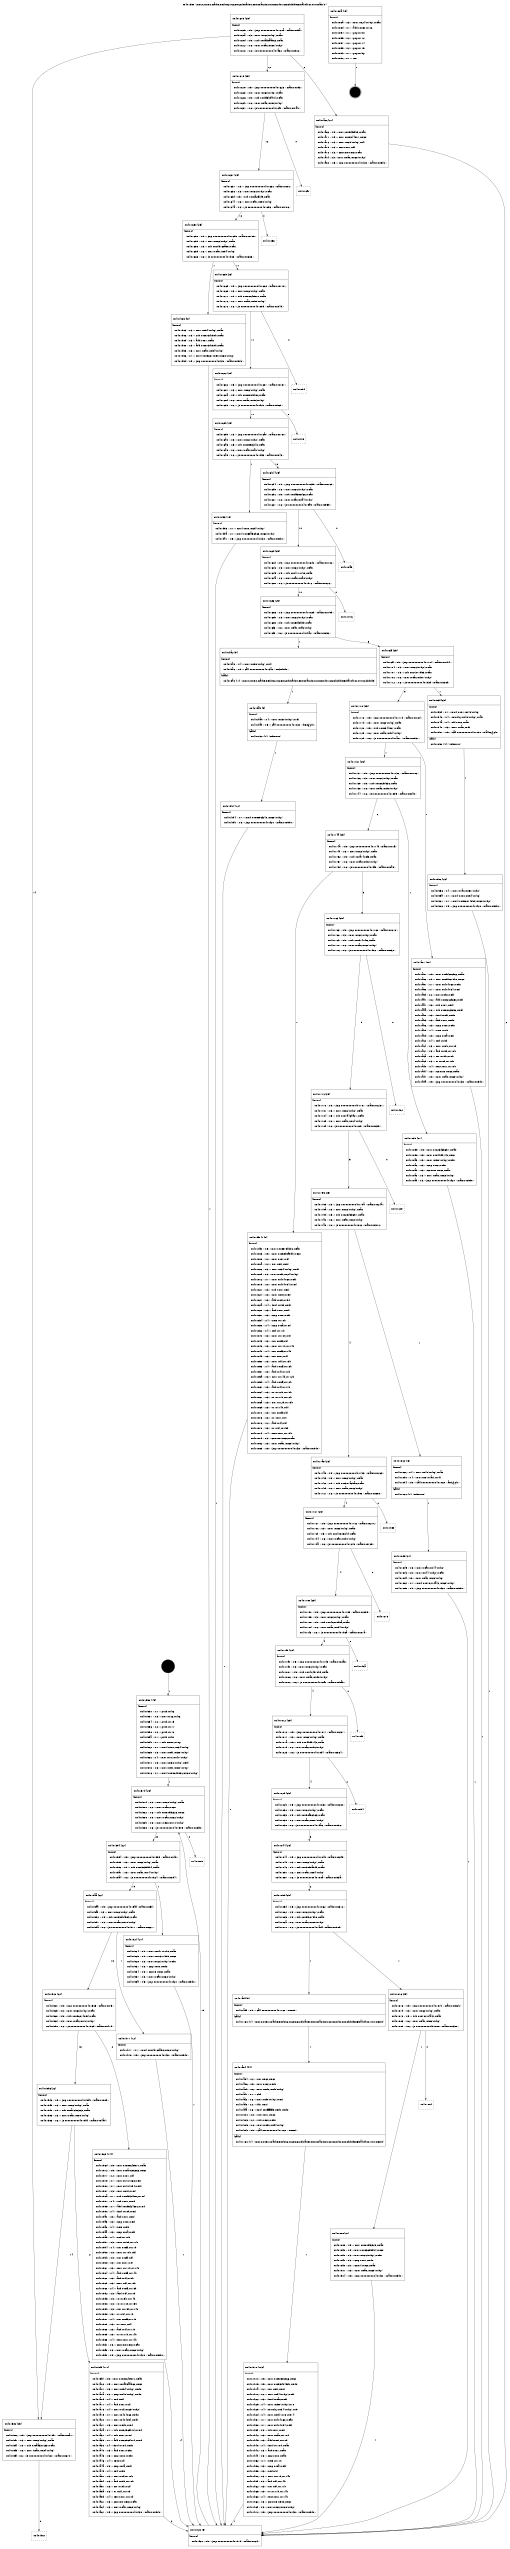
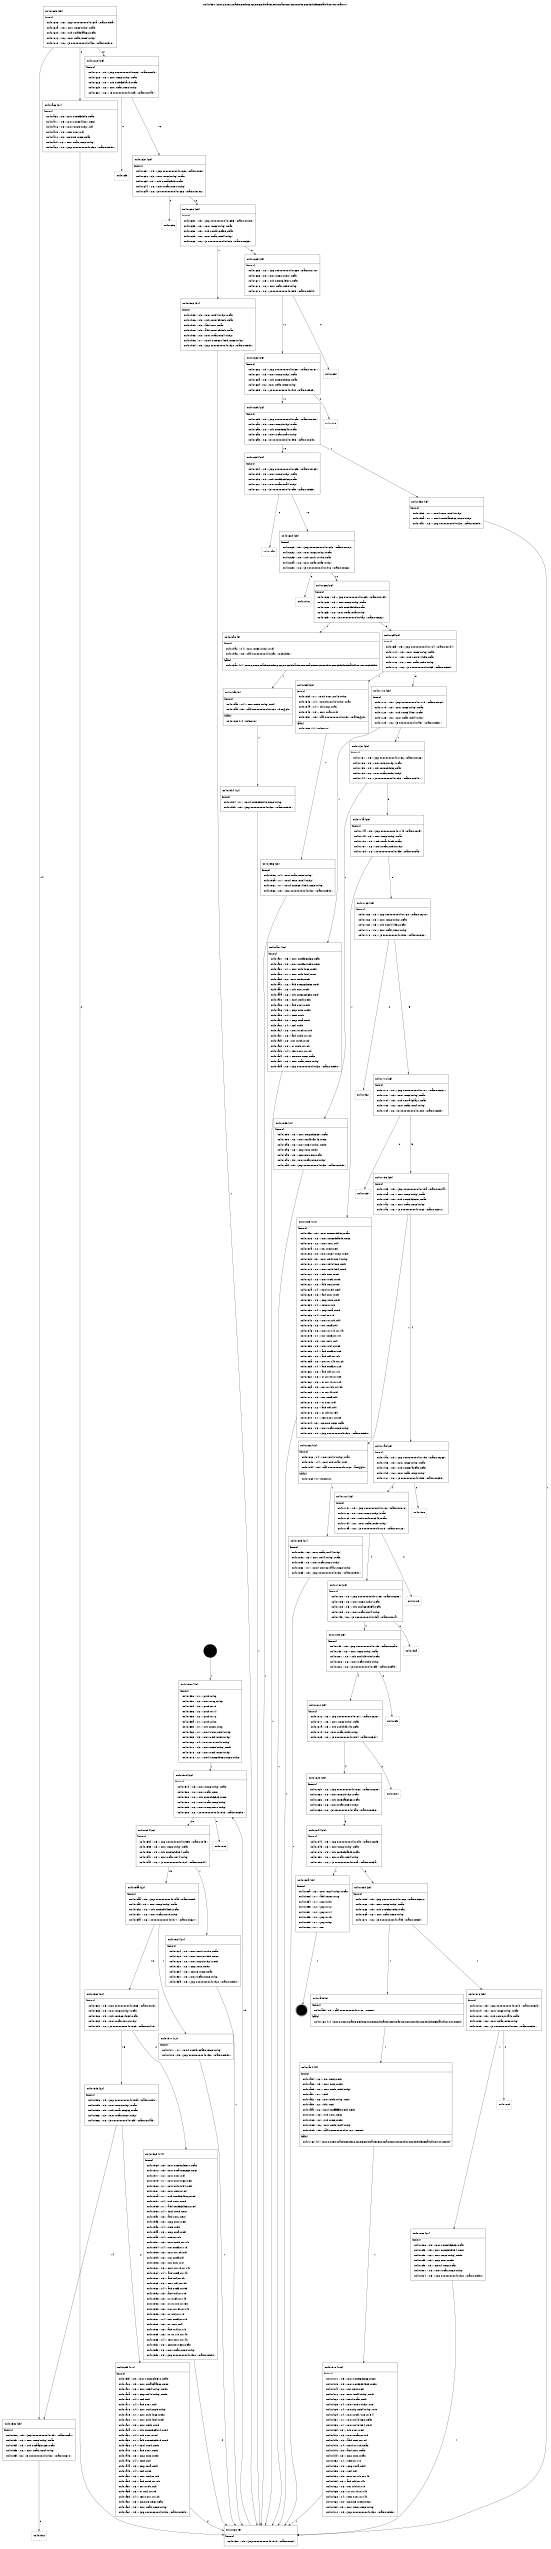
none -> (335, 1870)
